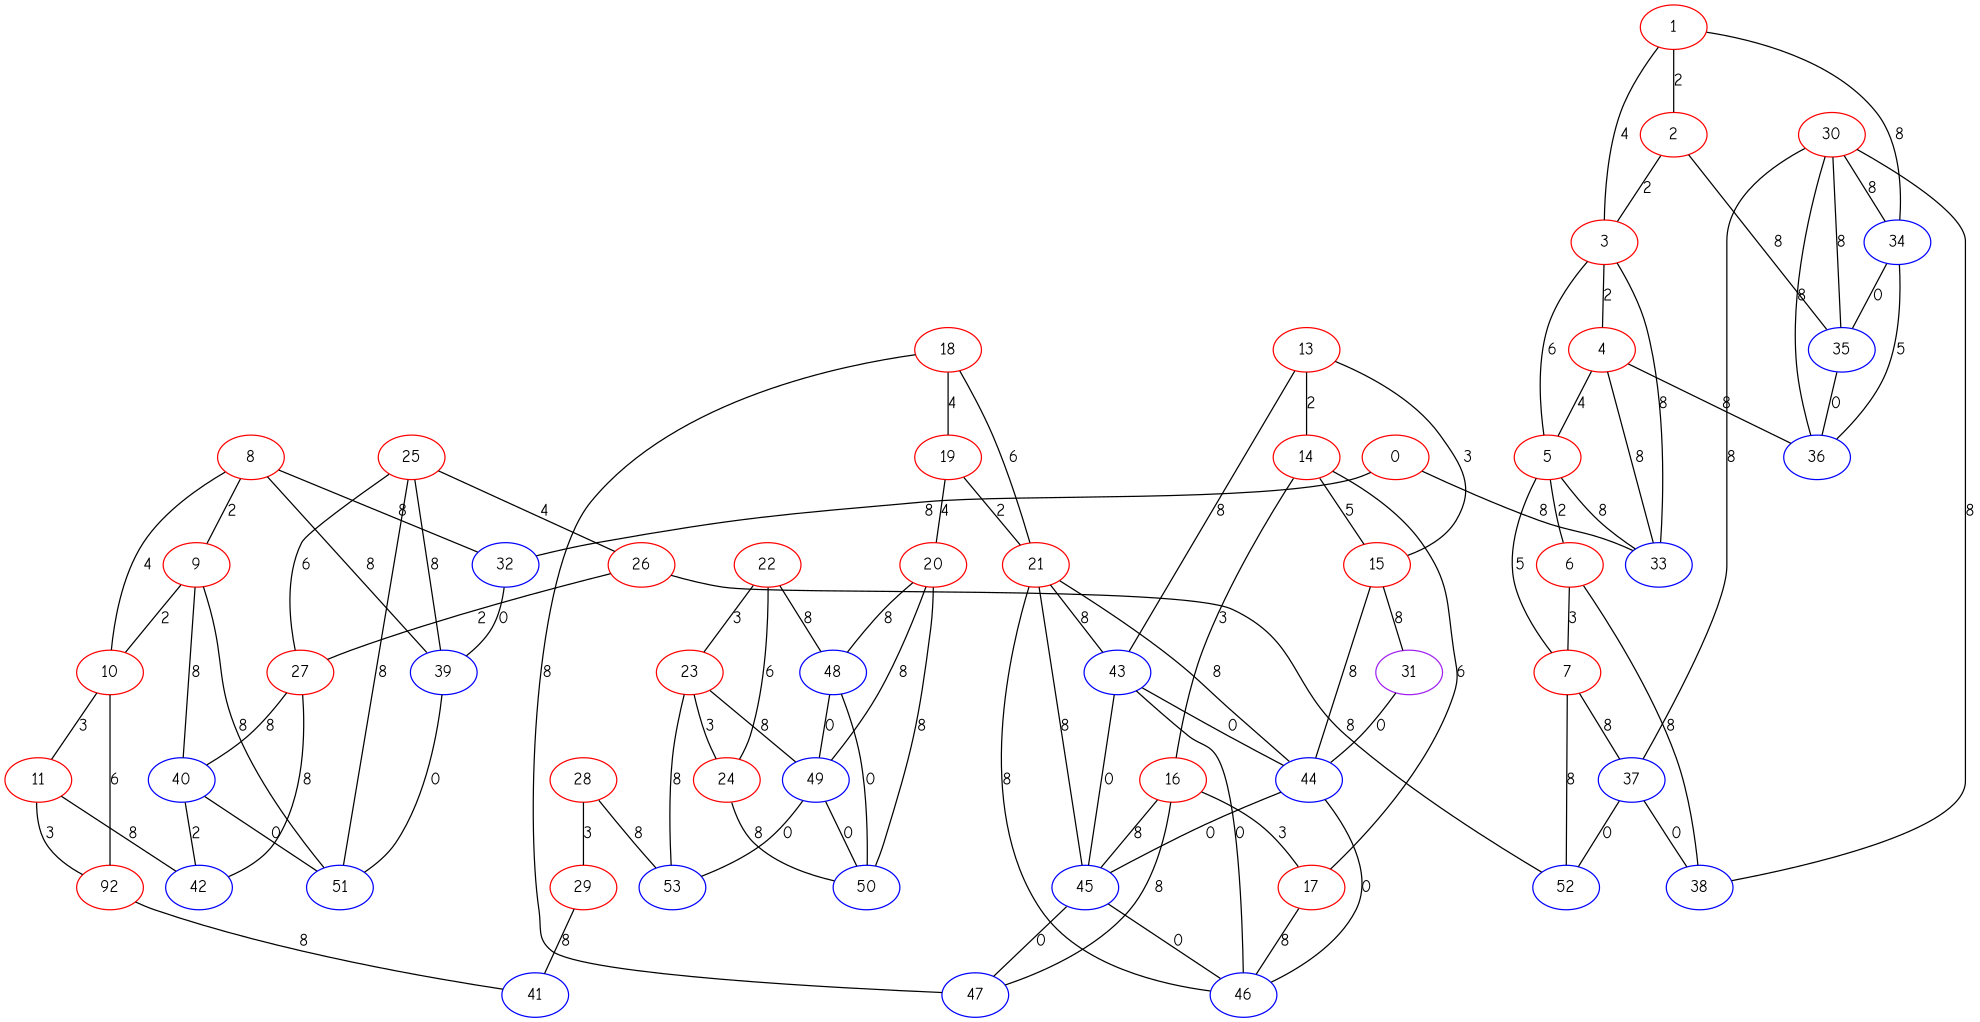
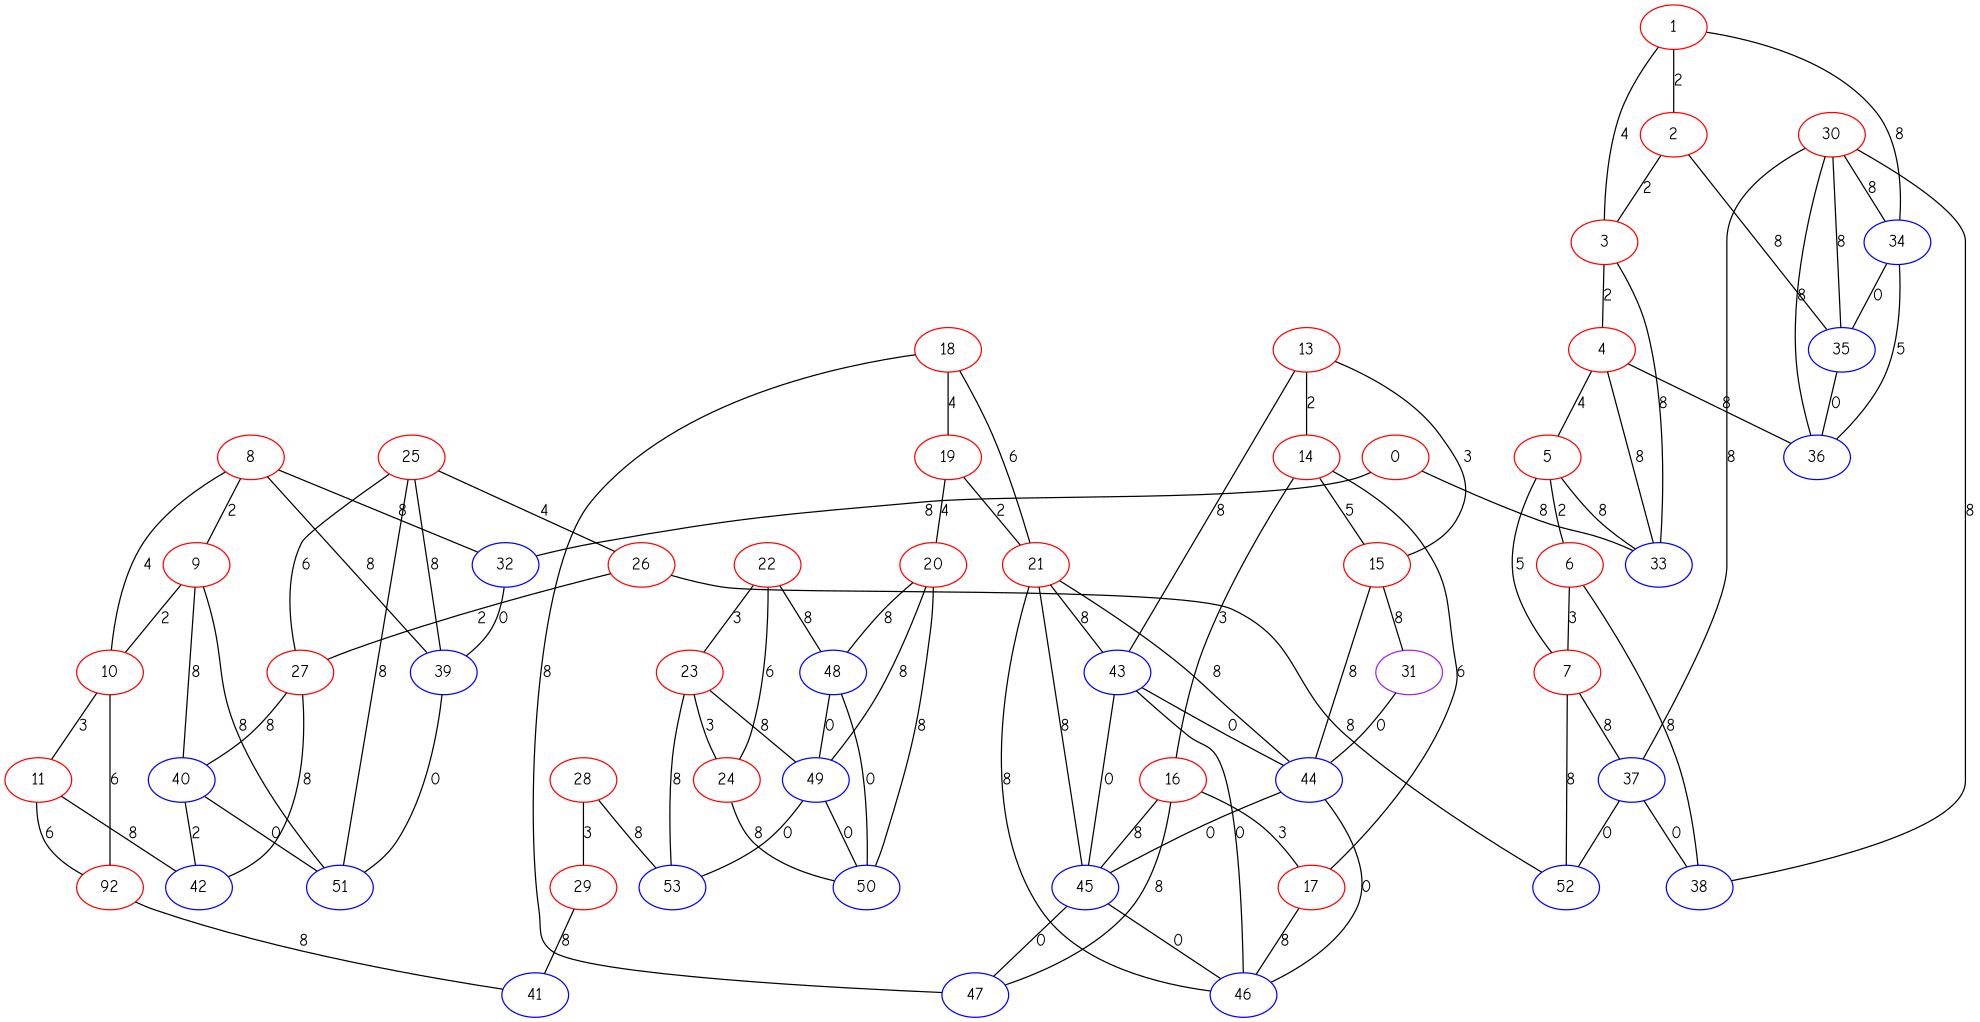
(1544, 342) -> none
(50, 834) -> (50, 834)
